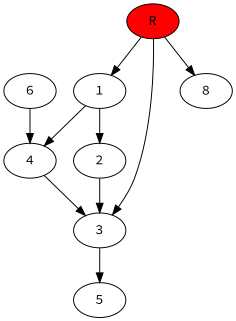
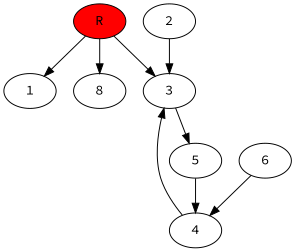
(100, 121) -> none
(68, 122) -> (196, 191)
